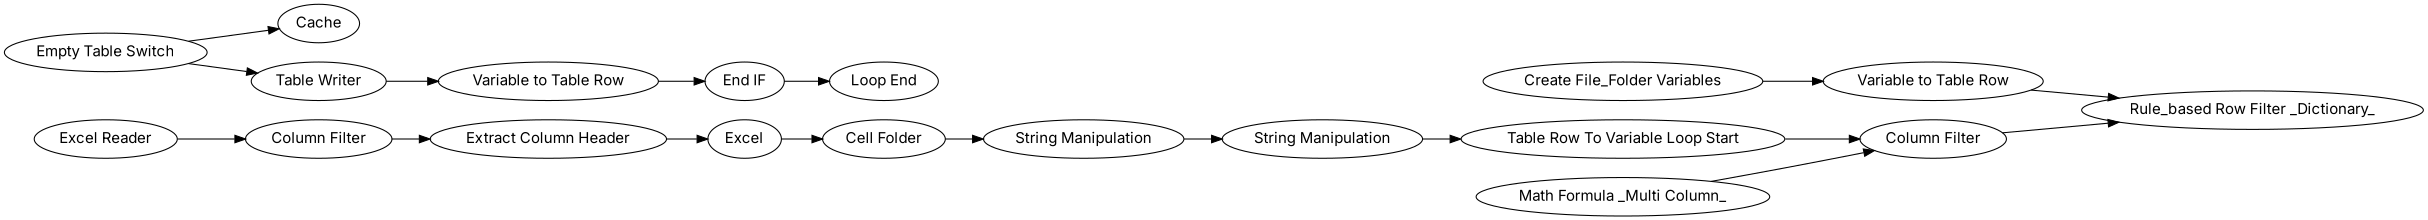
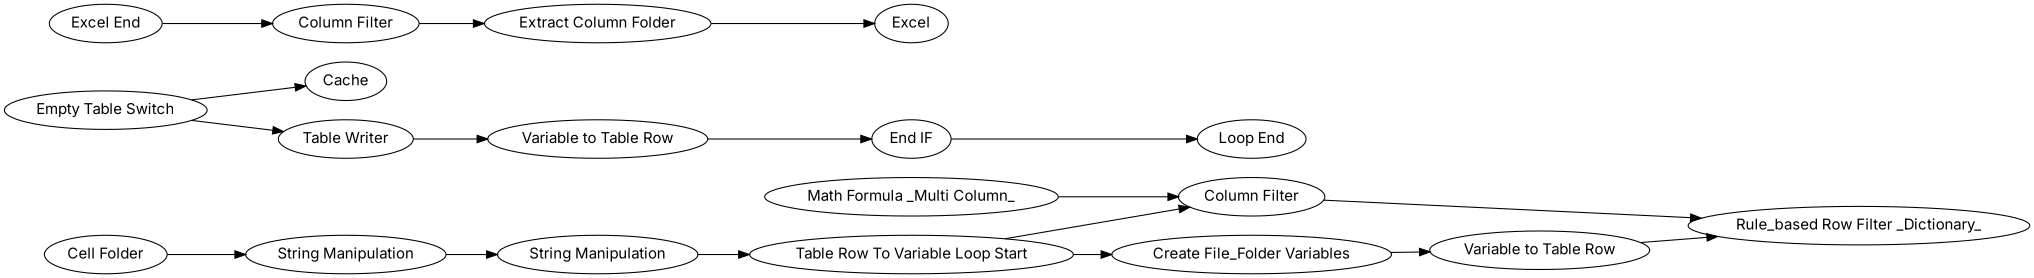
(106, 139) -> (106, 24)
(548, 139) -> (598, 24)
(797, 139) -> none
none -> (1087, 255)
